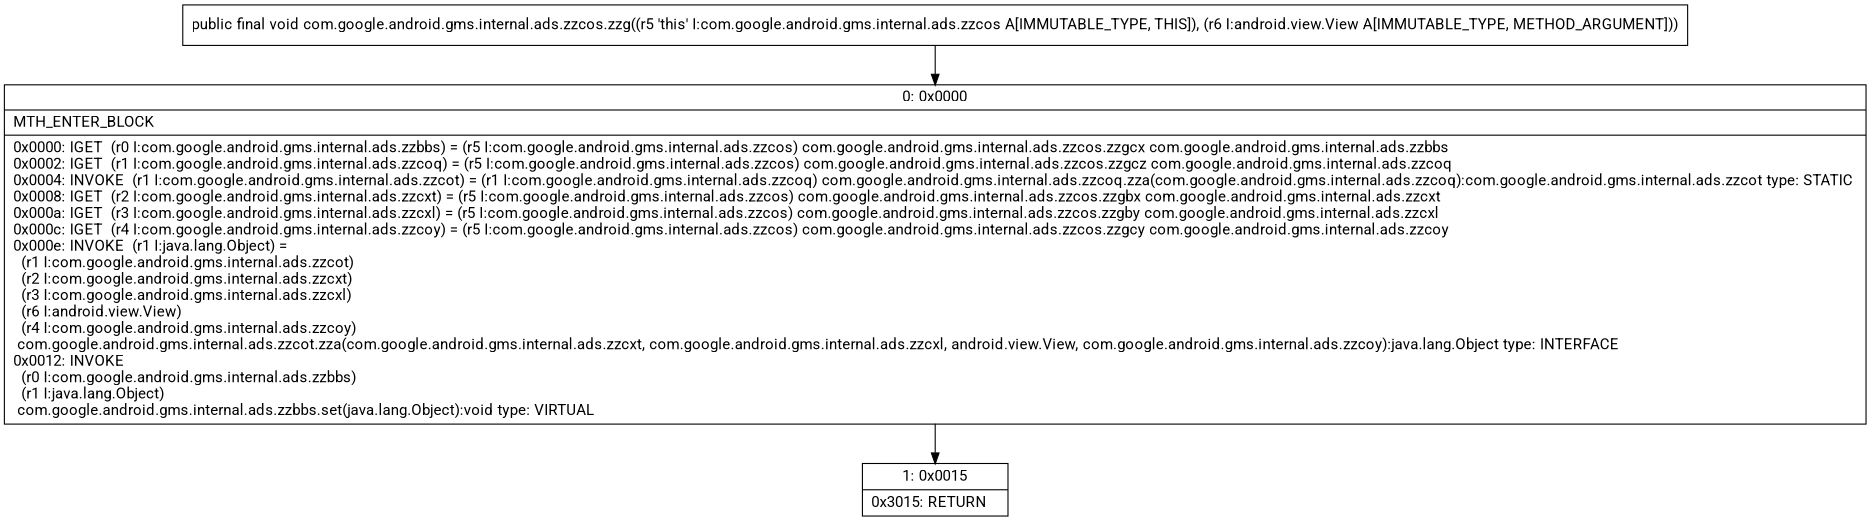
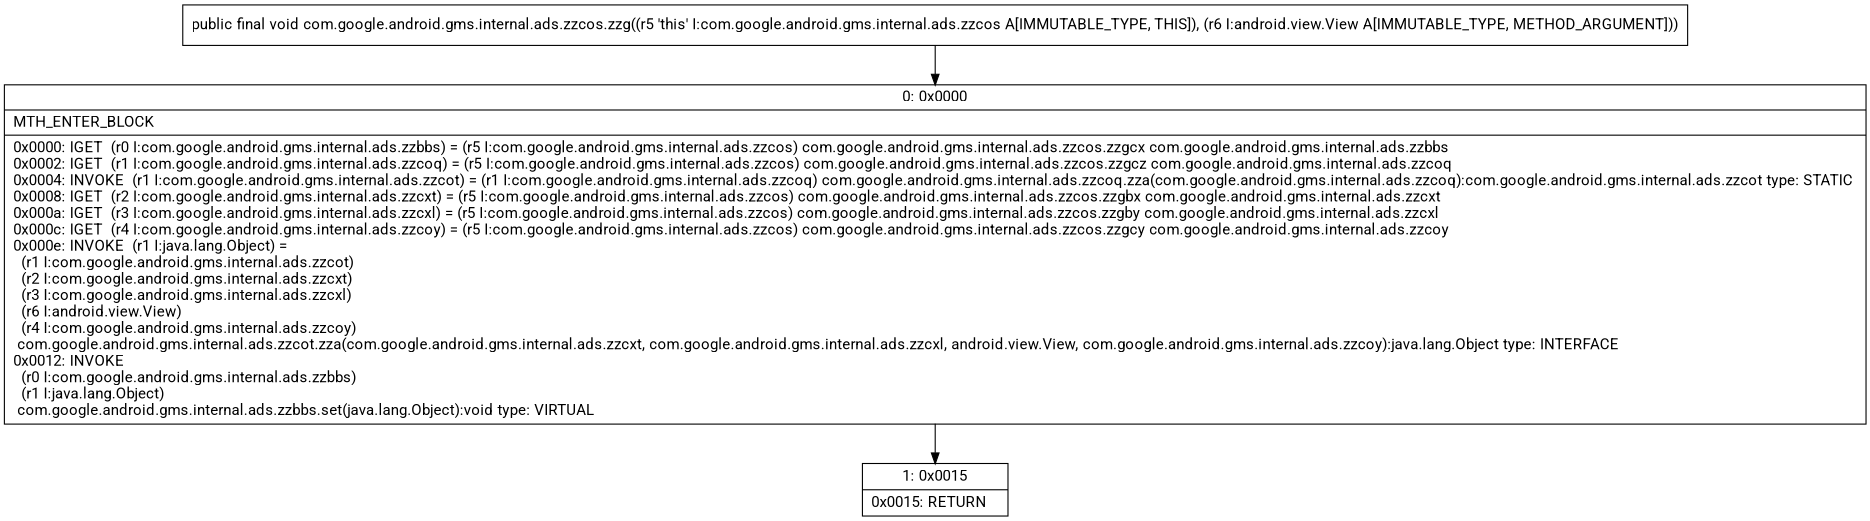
(935, 502) -> (935, 502)
